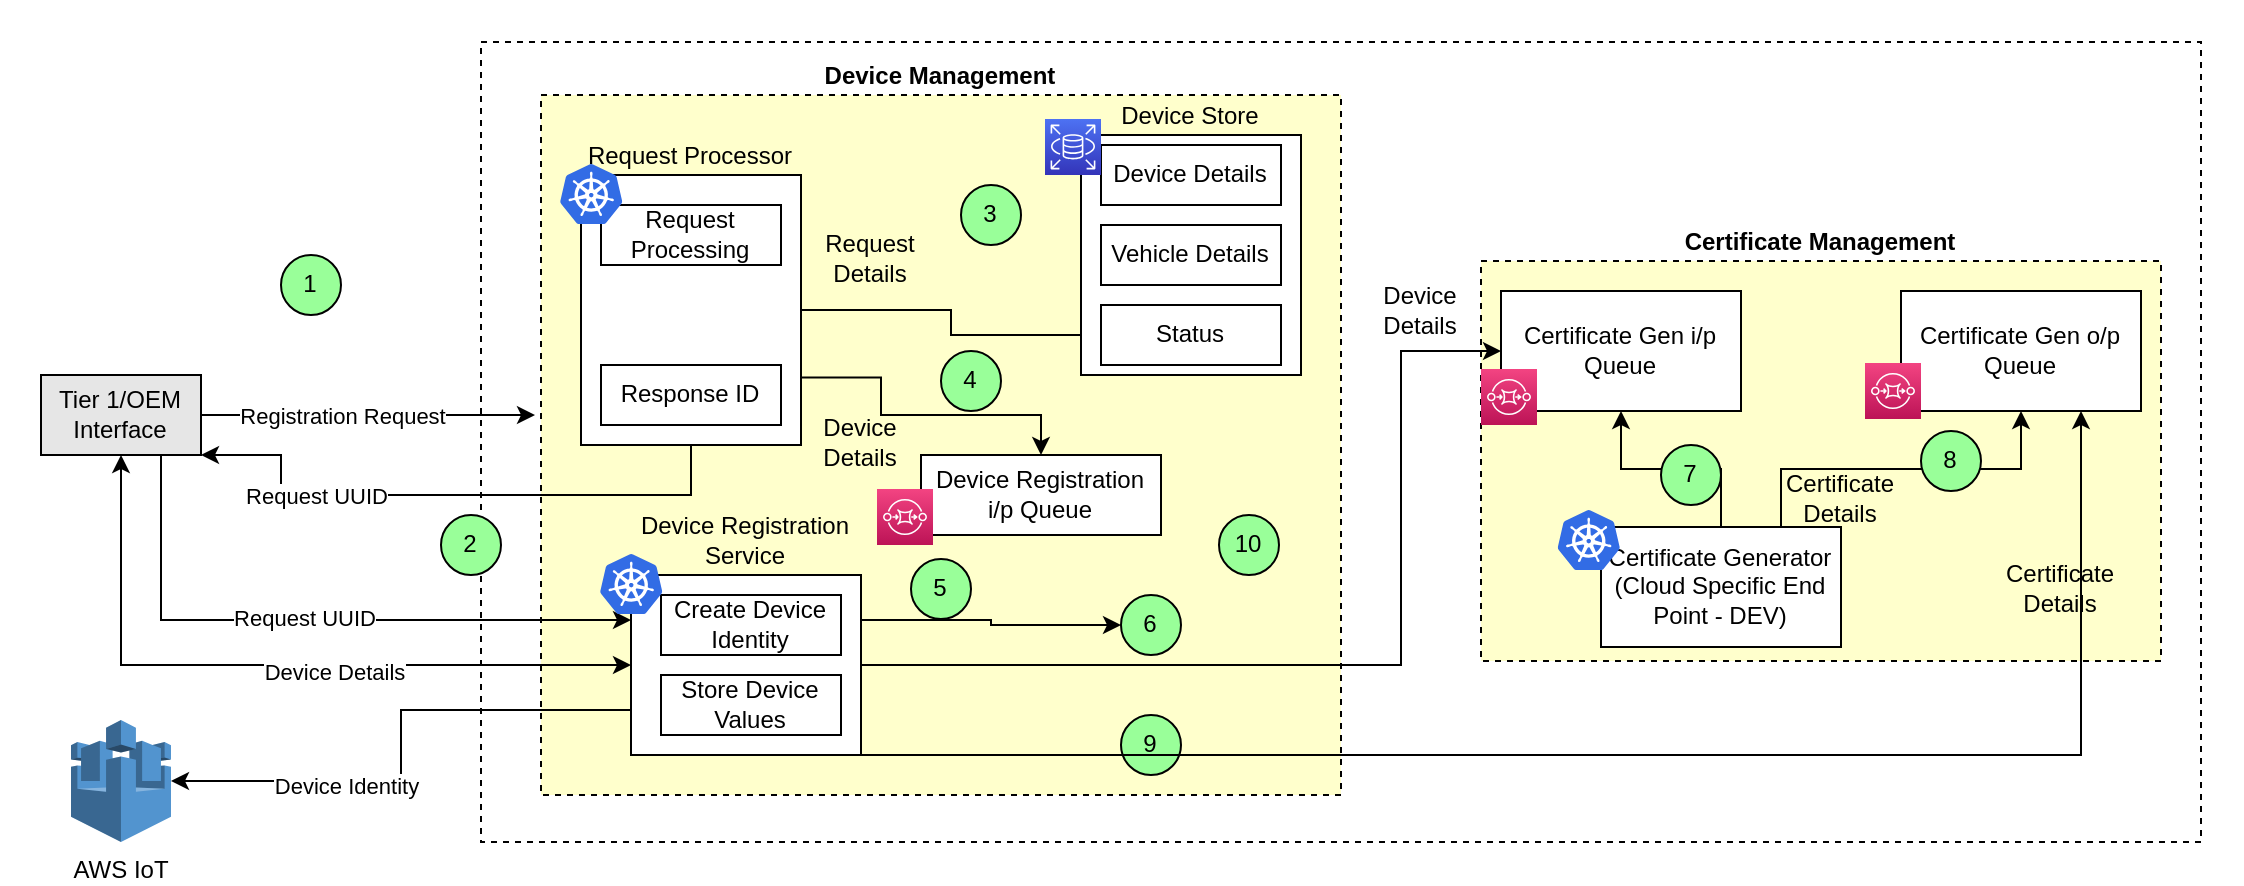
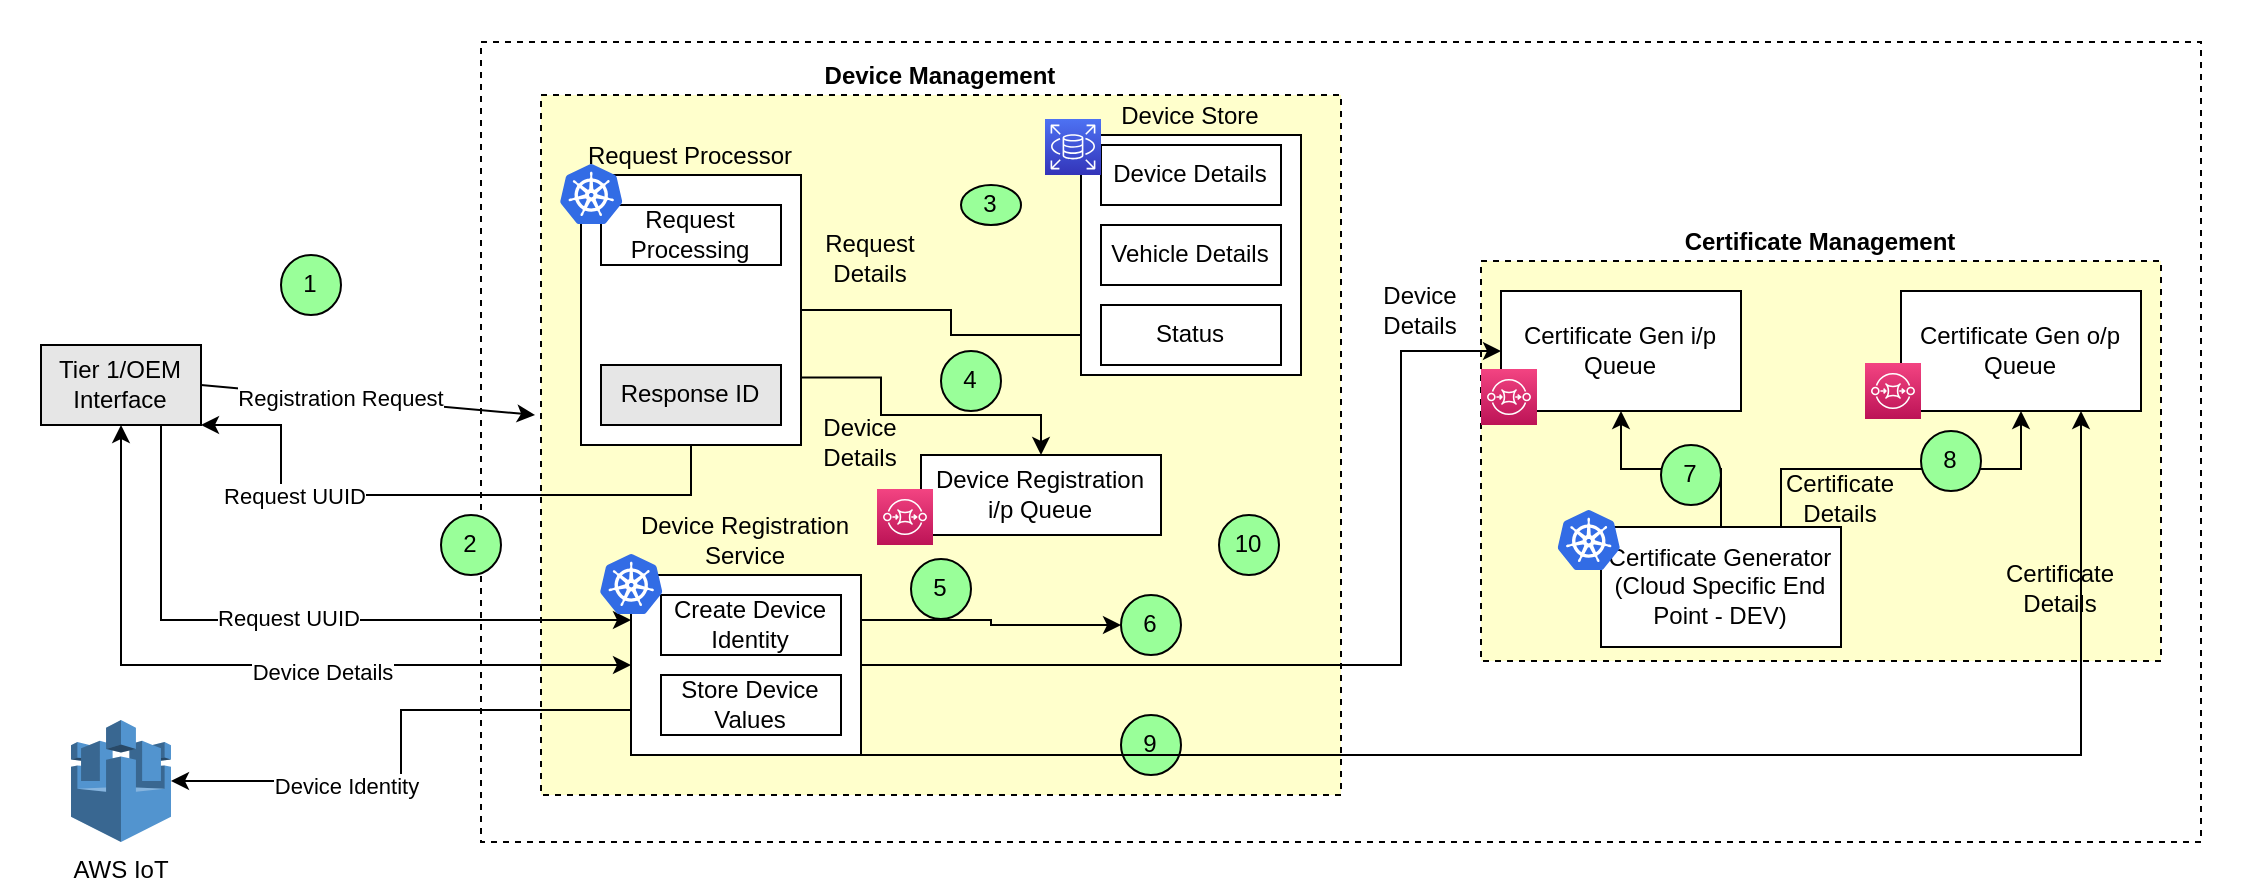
(991, 215) -> (991, 205)
(691, 395) -> (691, 395)
(121, 415) -> (121, 385)
